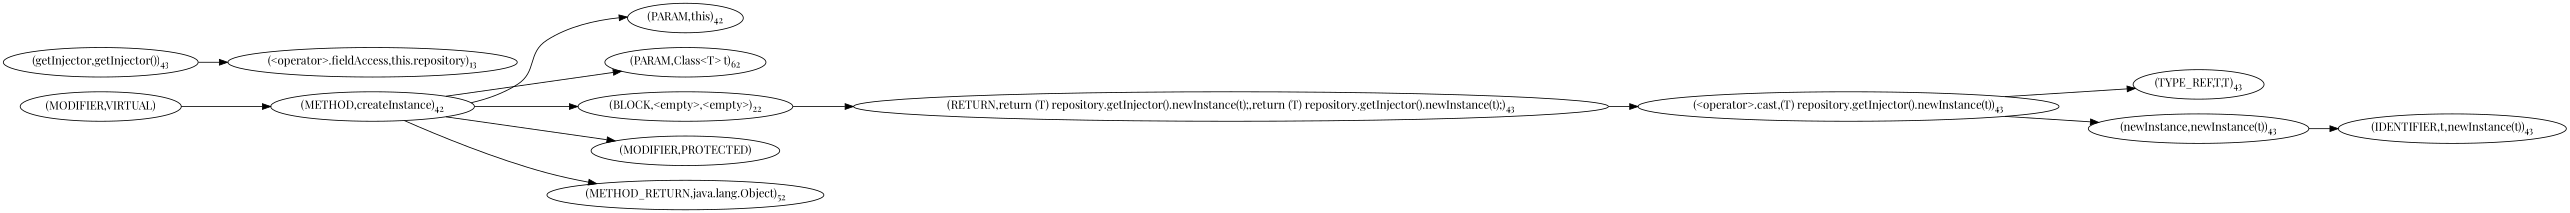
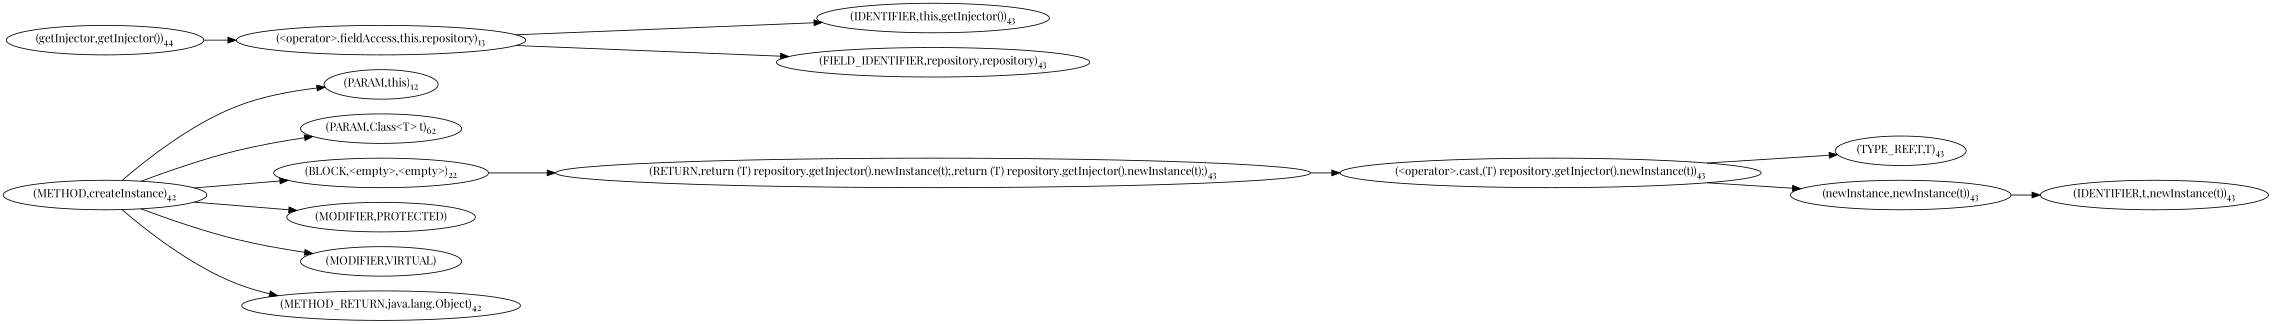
(719, 17) -> (414, 83)
none -> (933, 18)
(165, 61) -> (169, 39)
none -> (933, 62)
(222, 107) -> (221, 235)
(781, 194) -> (477, 304)
